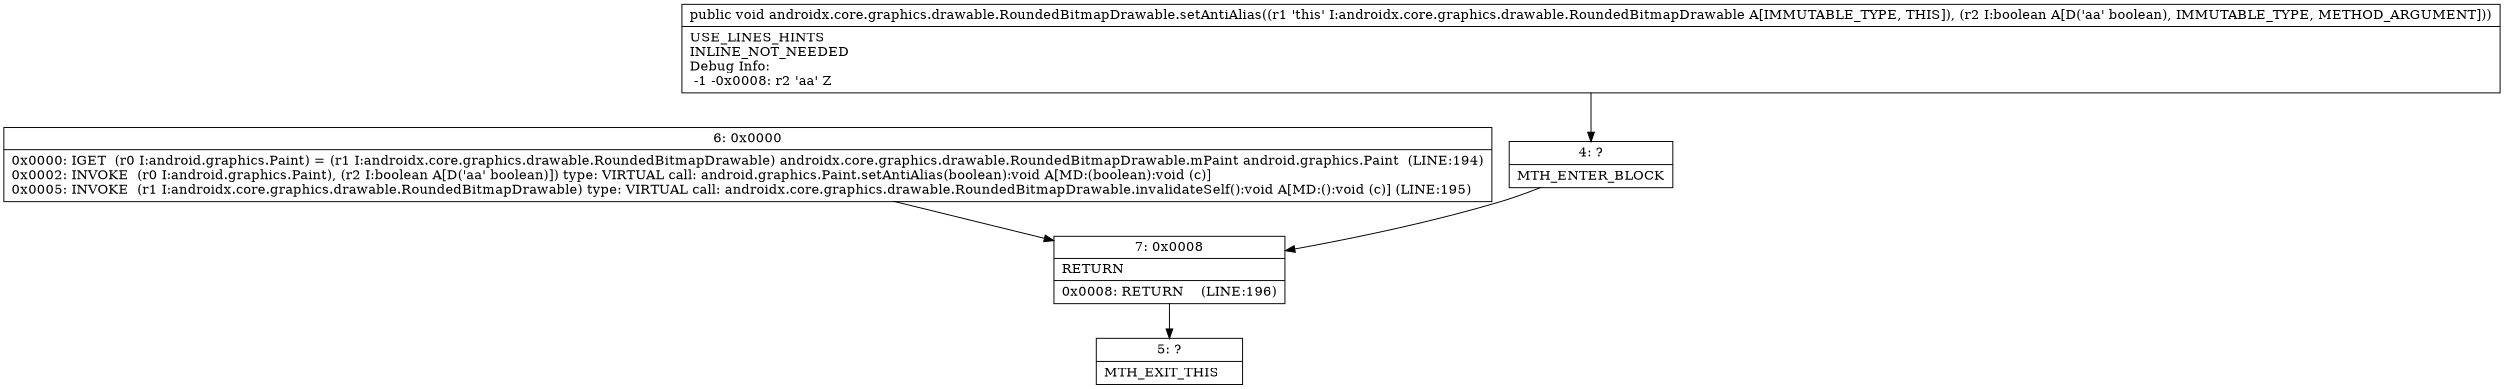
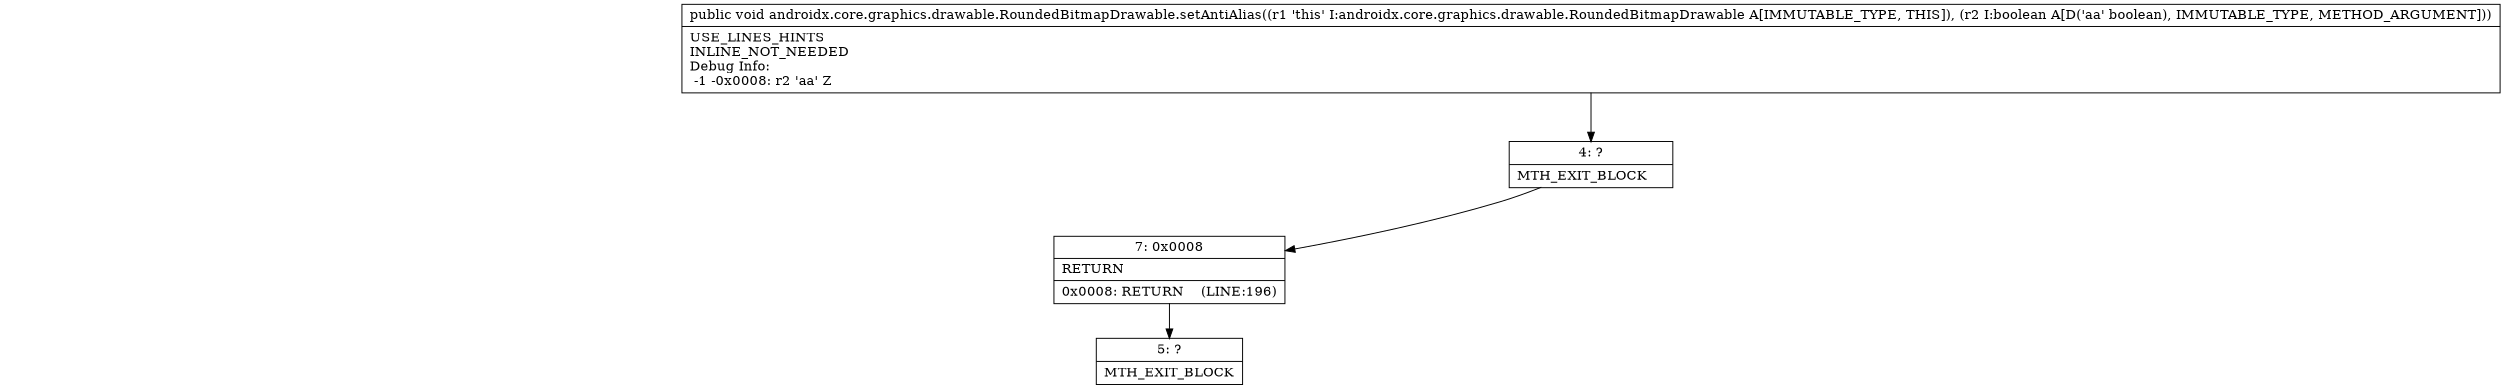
(748, 165) -> none
(1591, 176) -> (1582, 176)
(1162, 372) -> (1169, 372)
